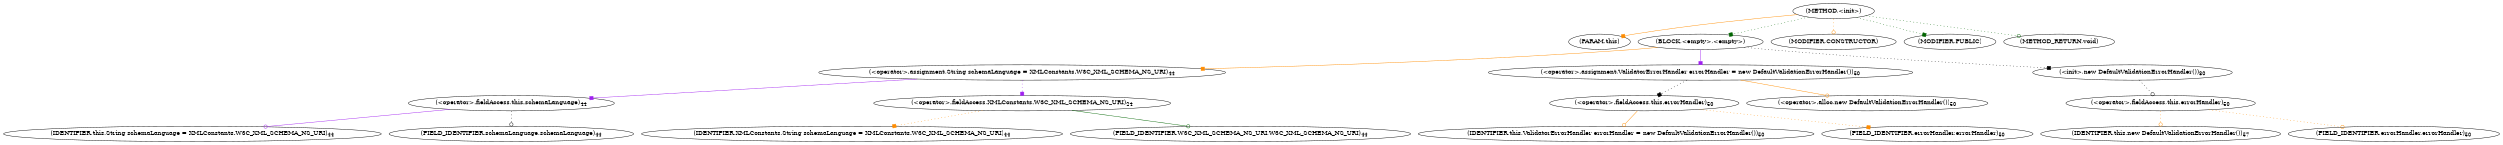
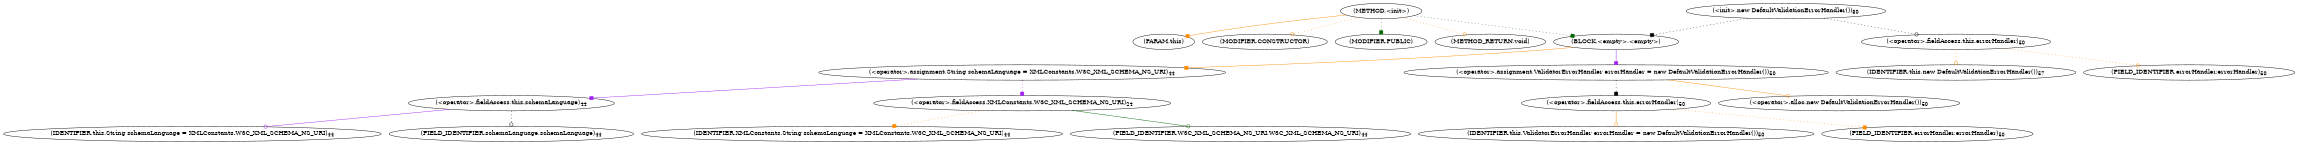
(1941, 26) -> (1433, 26)
(1895, 59) -> (1701, 26)
